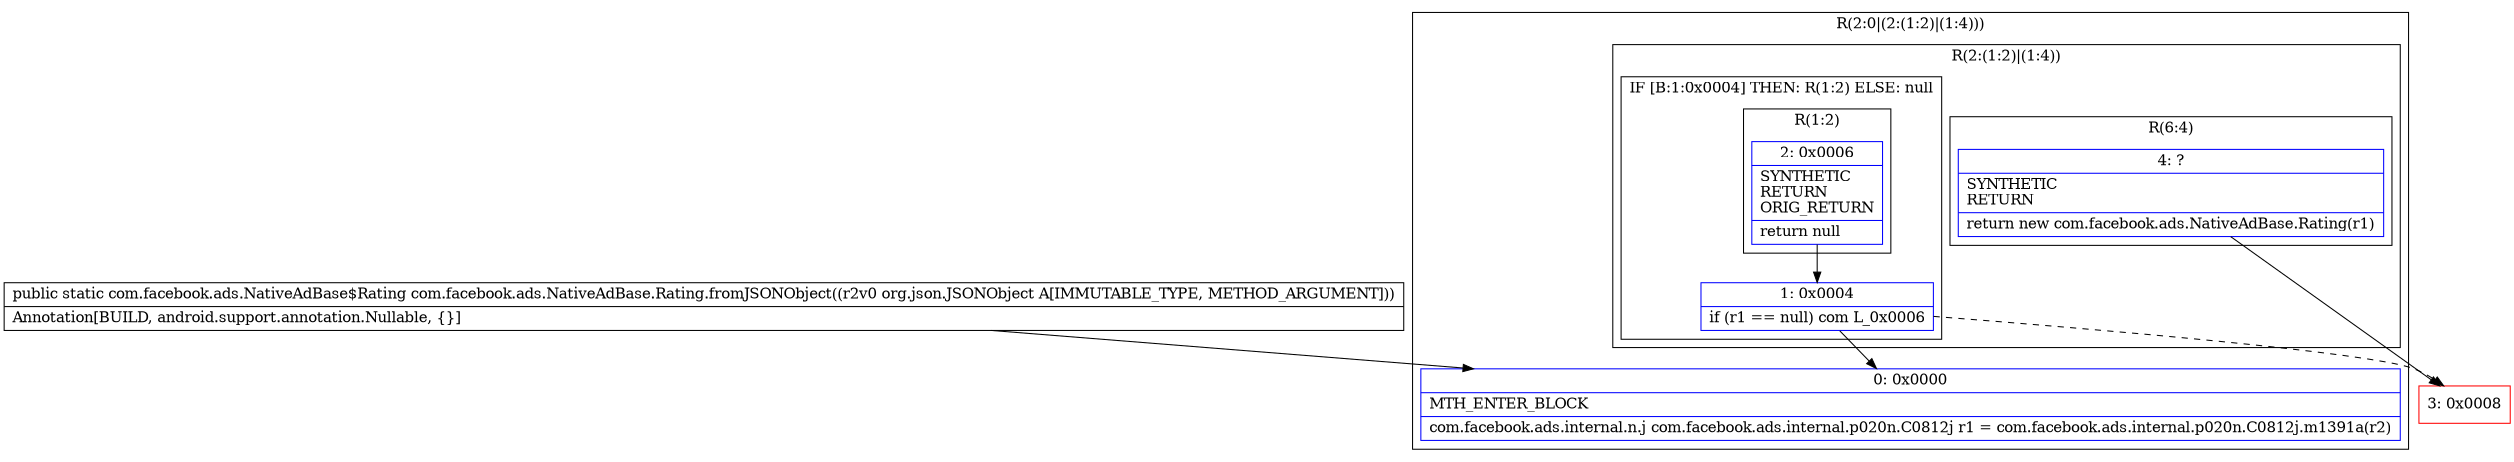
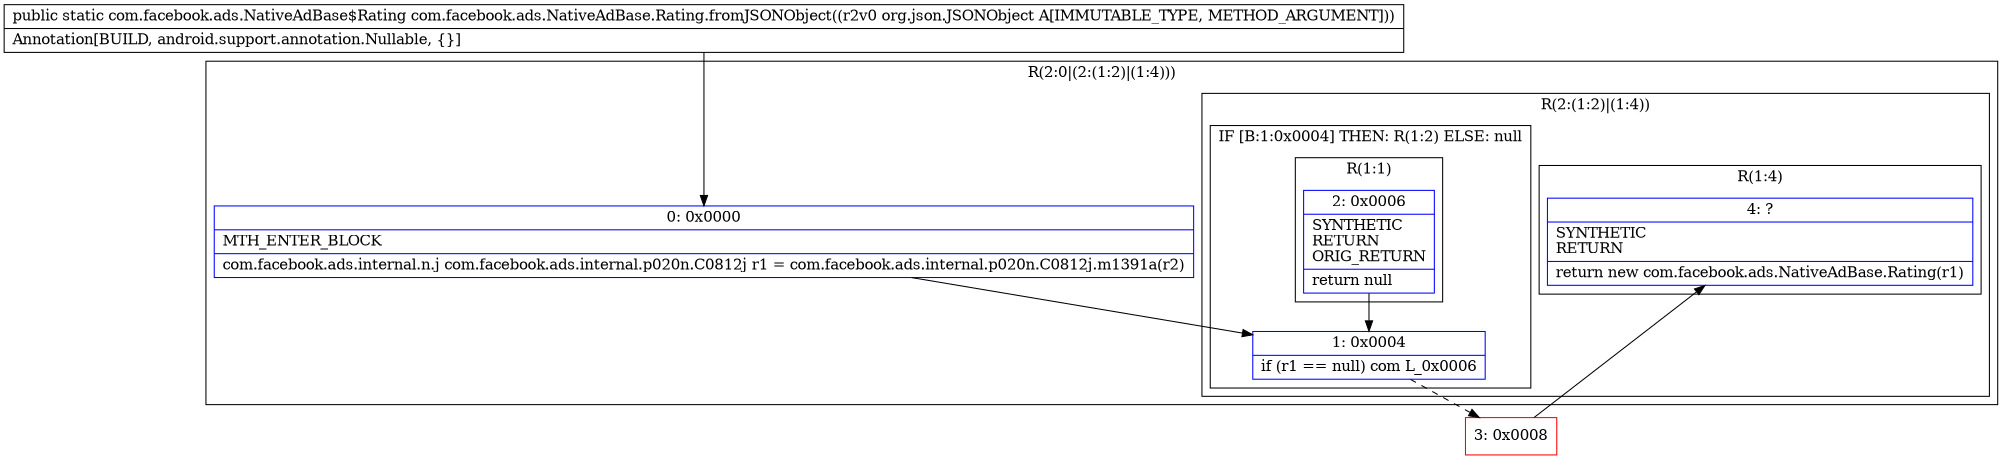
(1817, 121) -> (1369, 170)
(2171, 129) -> (1760, 177)
(2331, 308) -> (1615, 355)
(1855, 346) -> (1077, 305)
